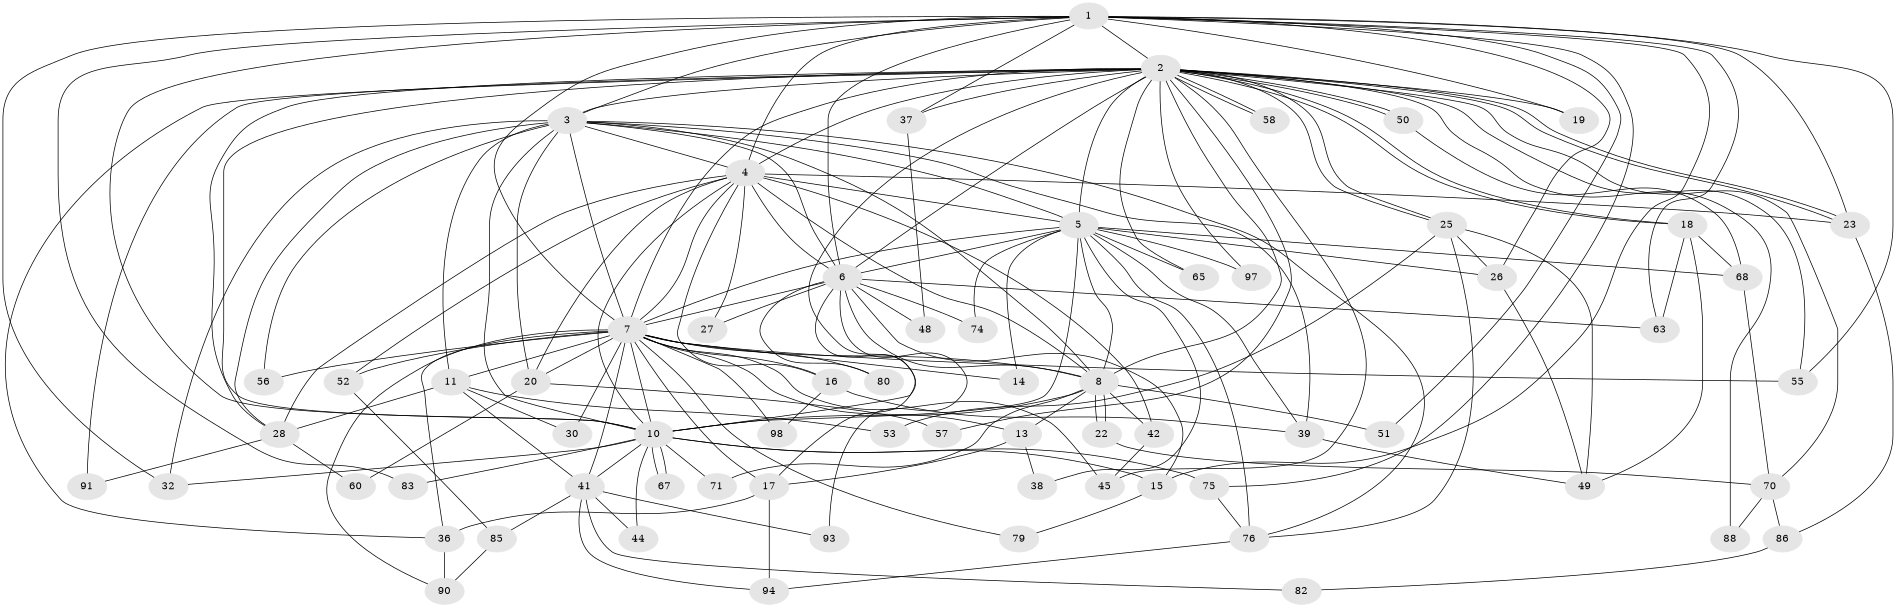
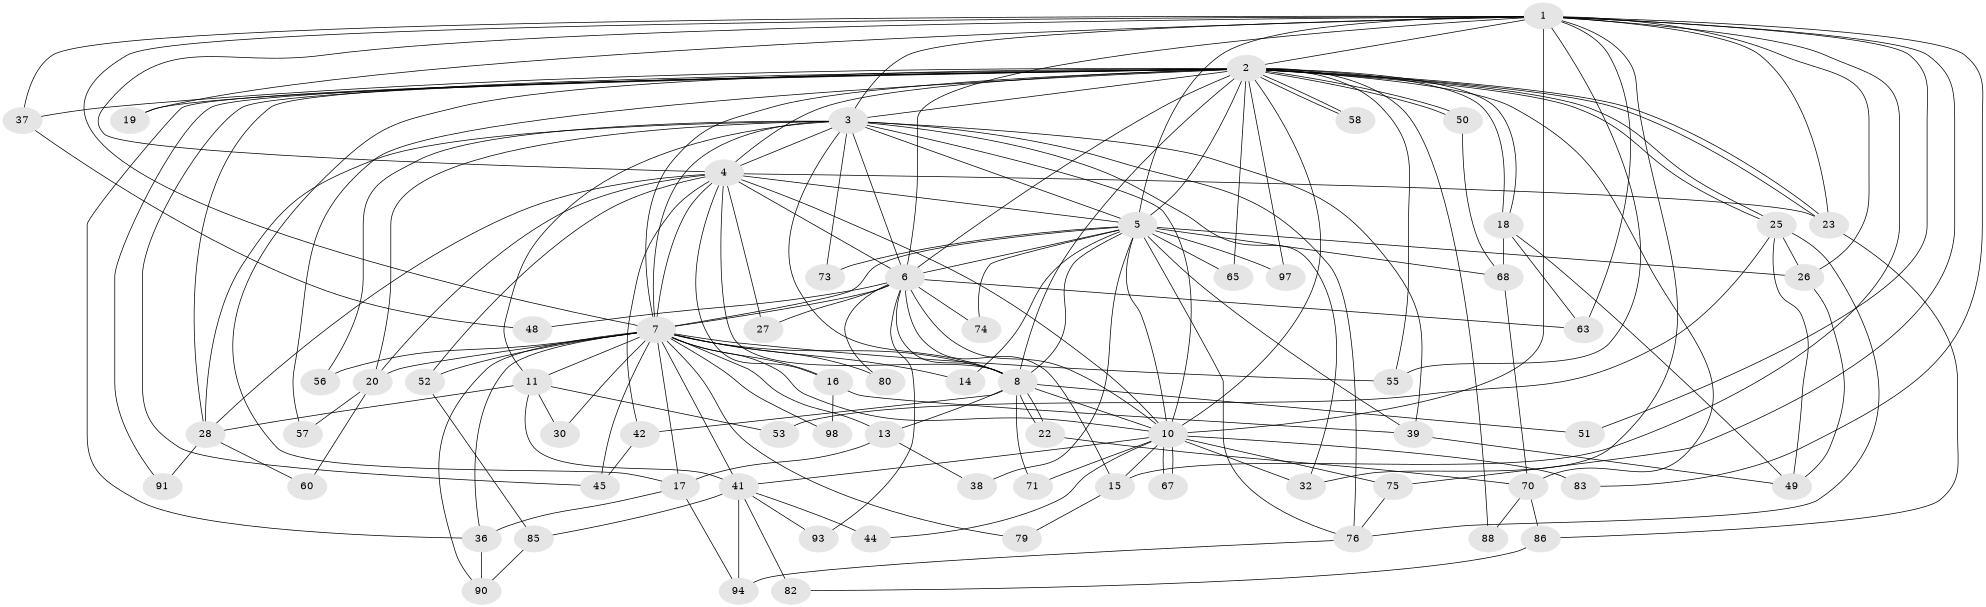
none -> (1317, 29)
none -> (825, 277)
